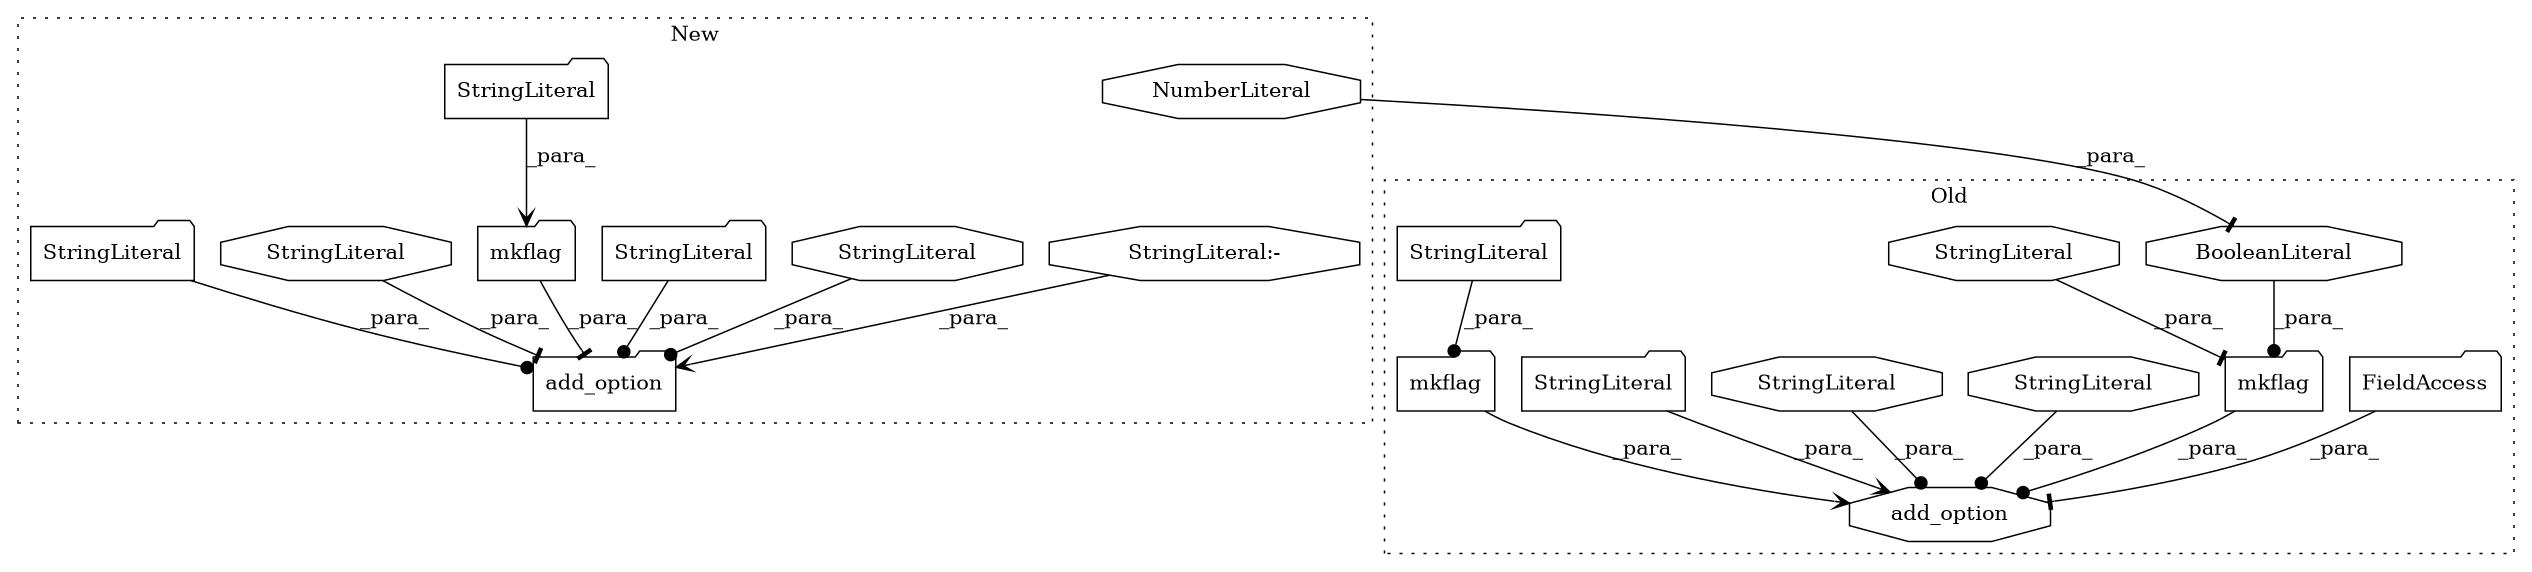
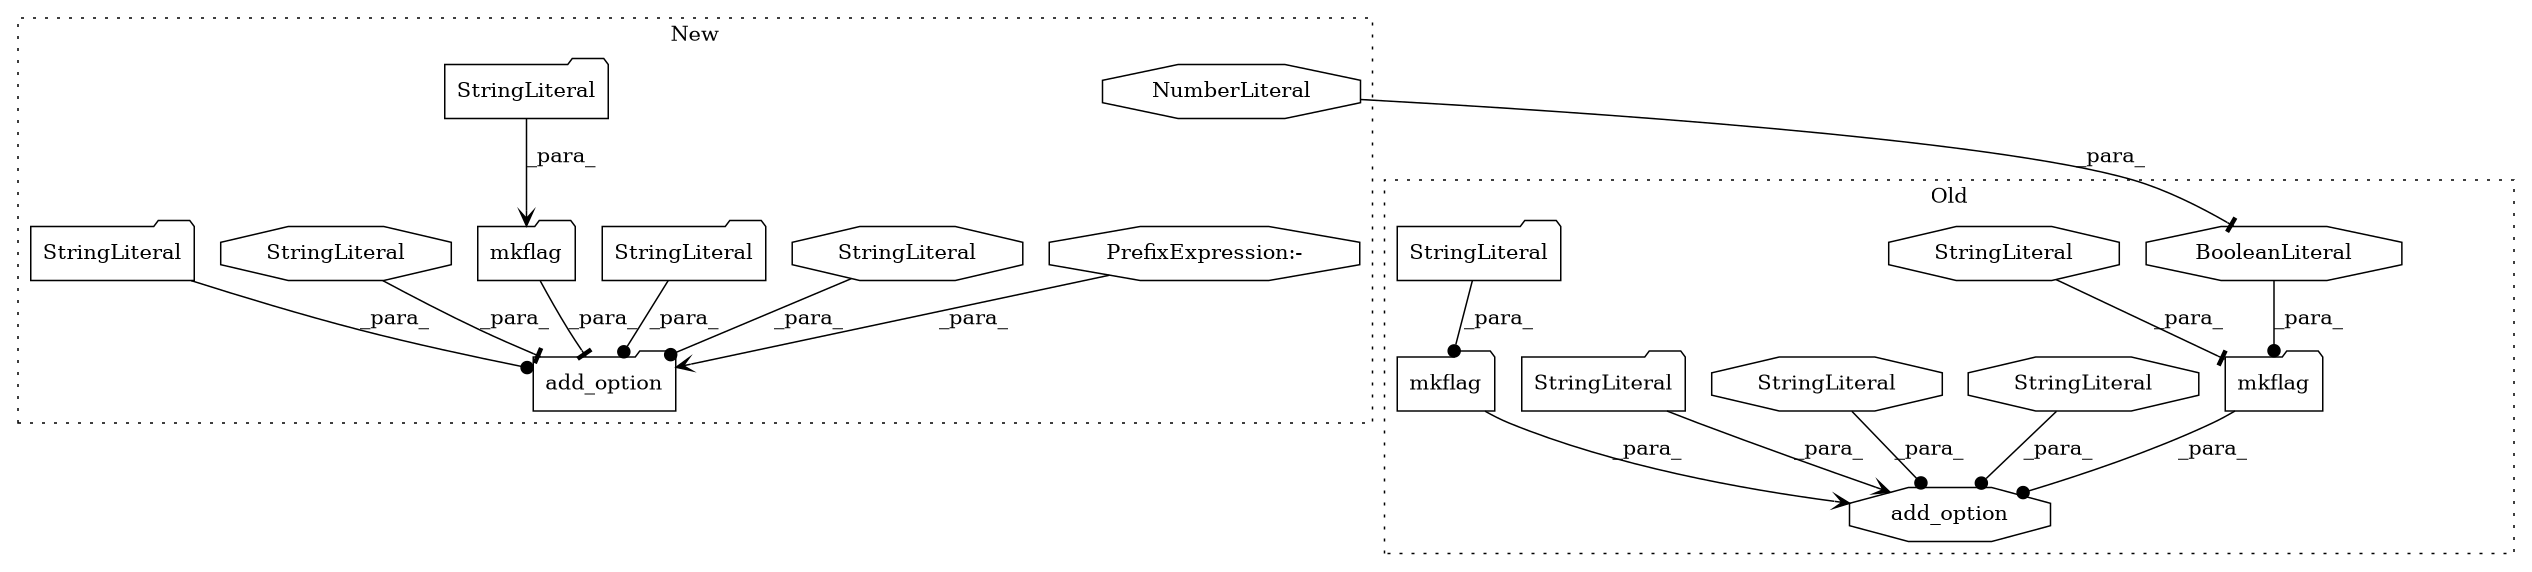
(1204, 254) -> (1204, 254)
(2426, 384) -> none
